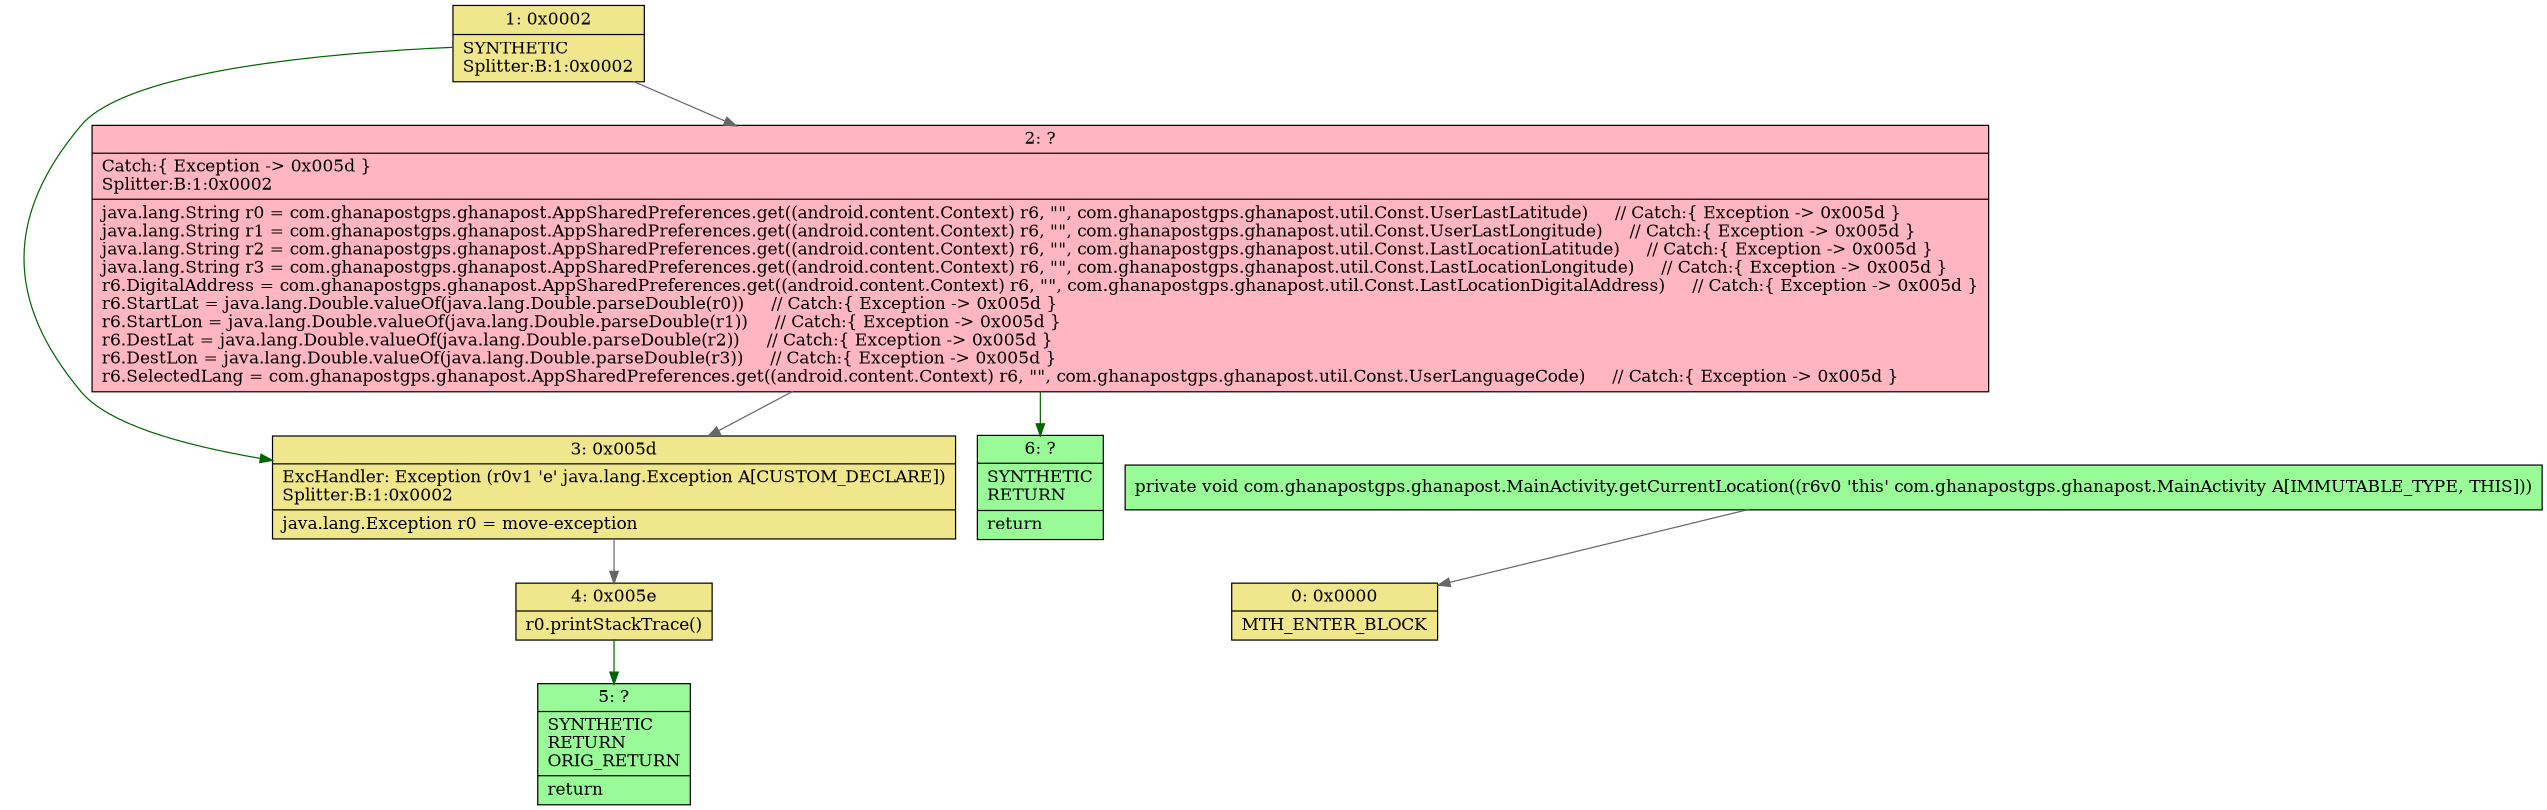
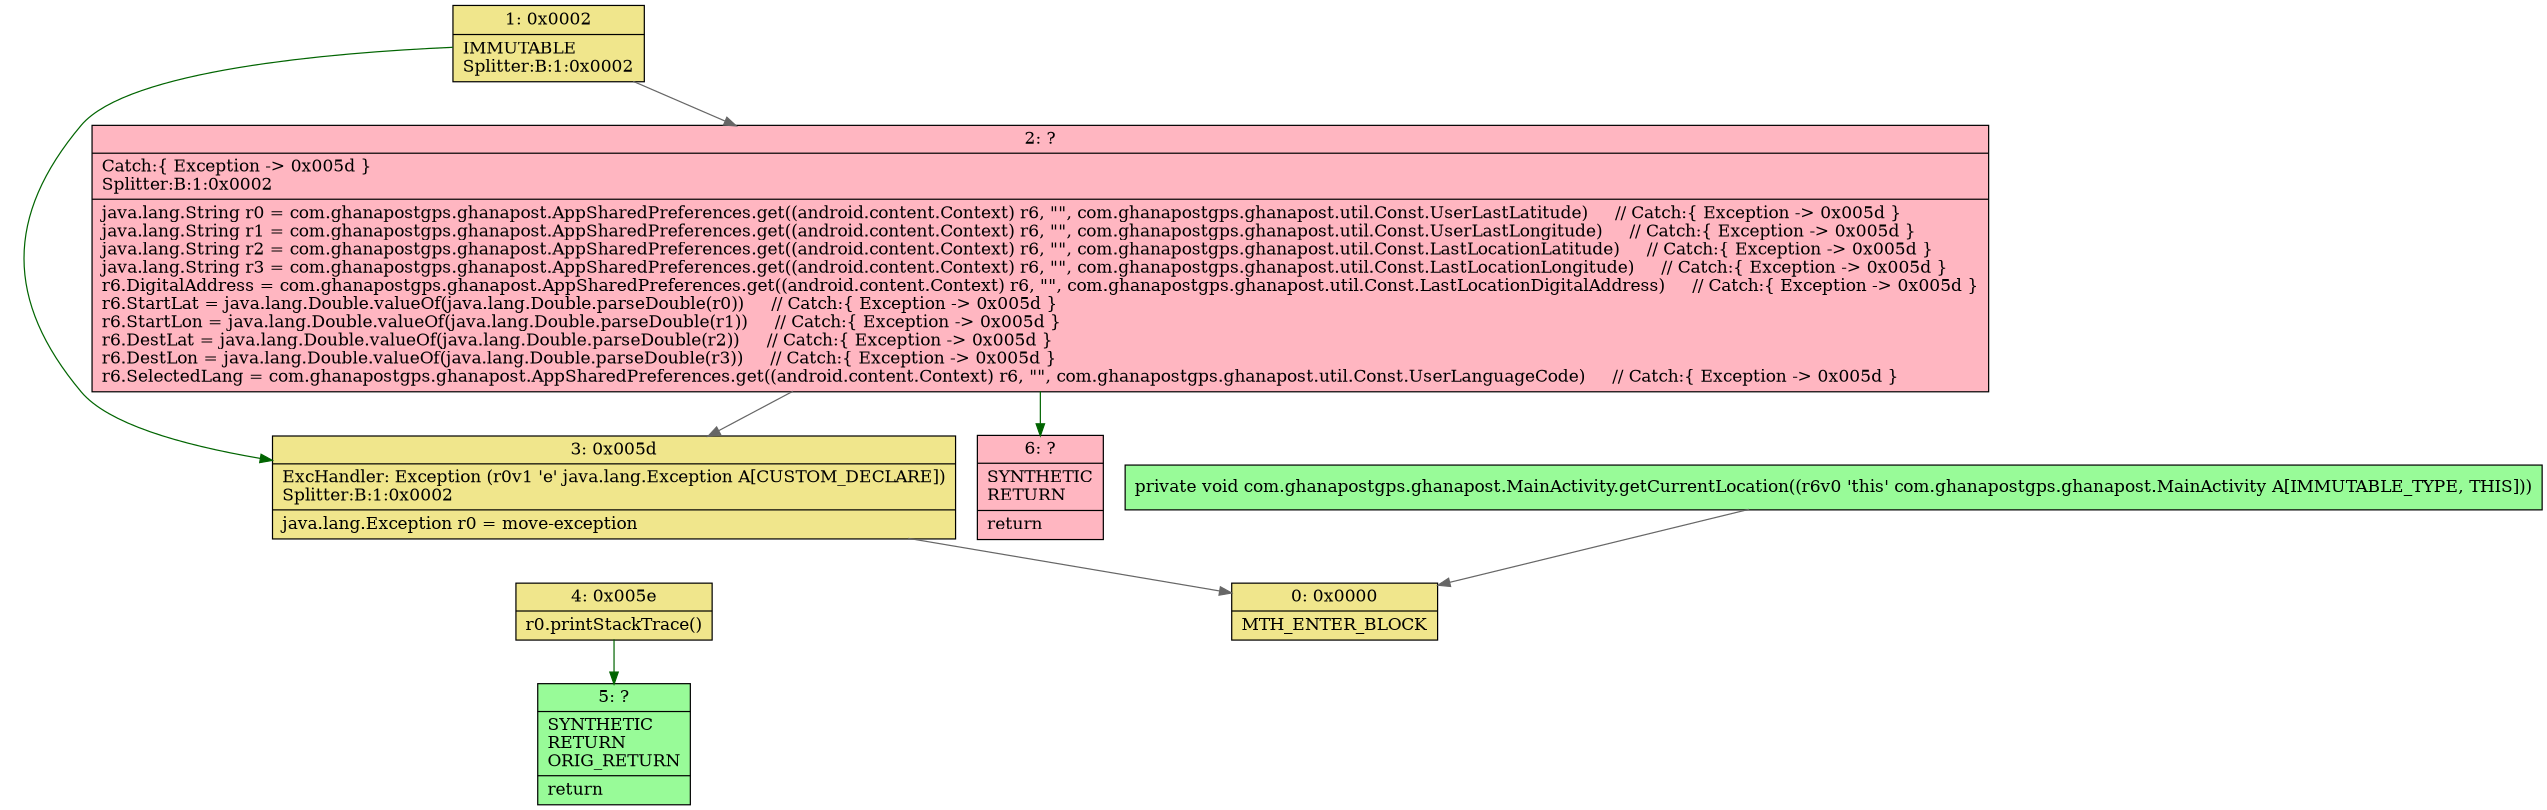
(516, 48) -> (520, 48)
(1040, 487) -> (1040, 487)
(614, 555) -> (1064, 565)
